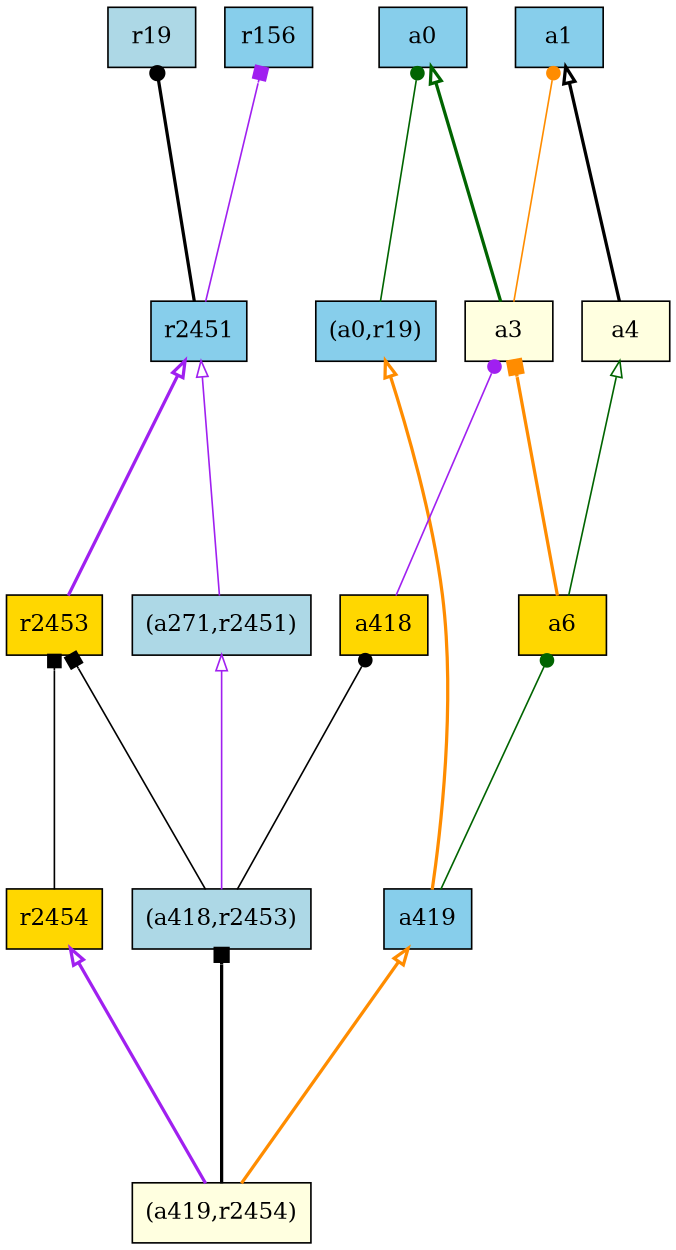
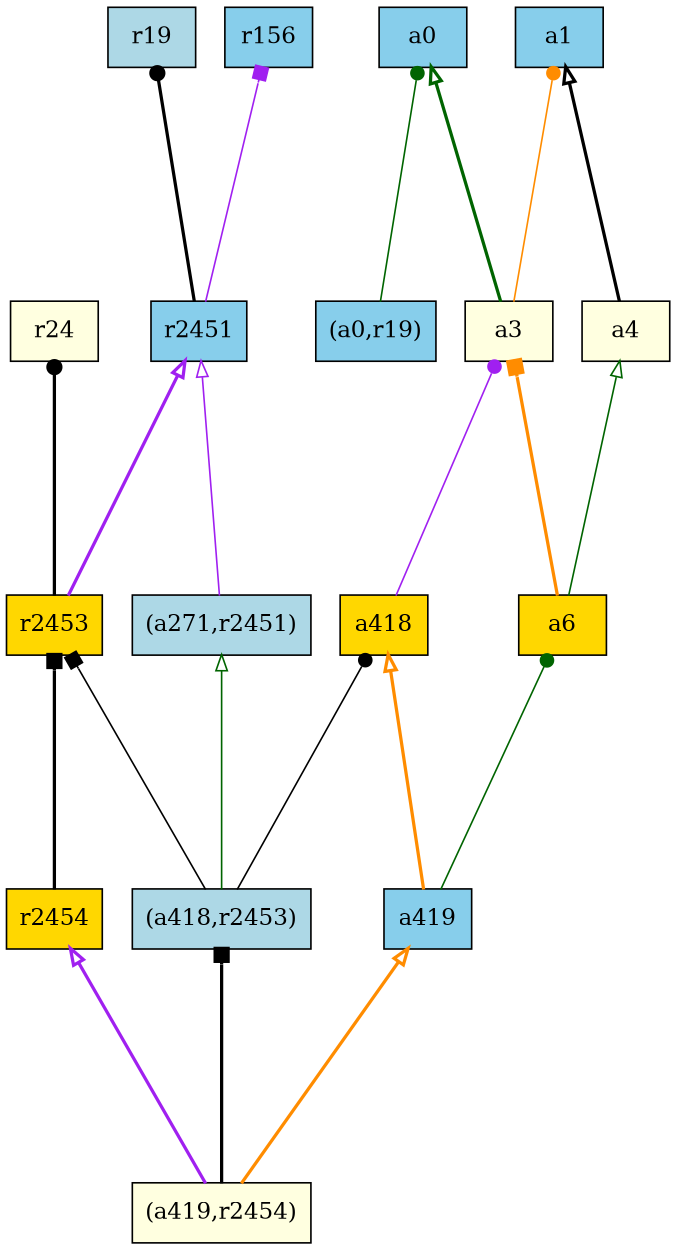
none -> (54, 331)
(446, 630) -> (407, 780)
(54, 780) -> (54, 780)
(222, 780) -> (222, 780)
